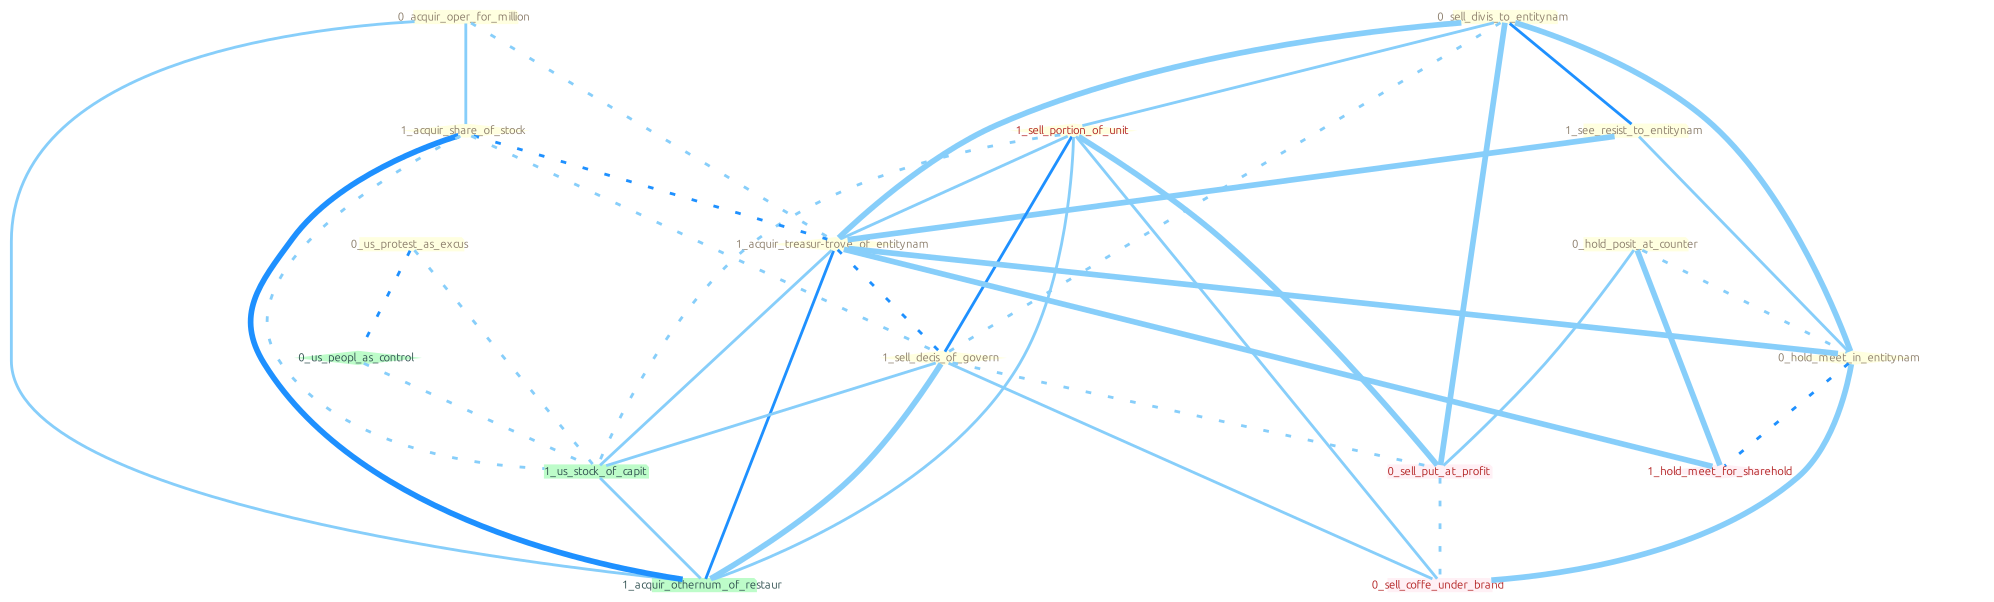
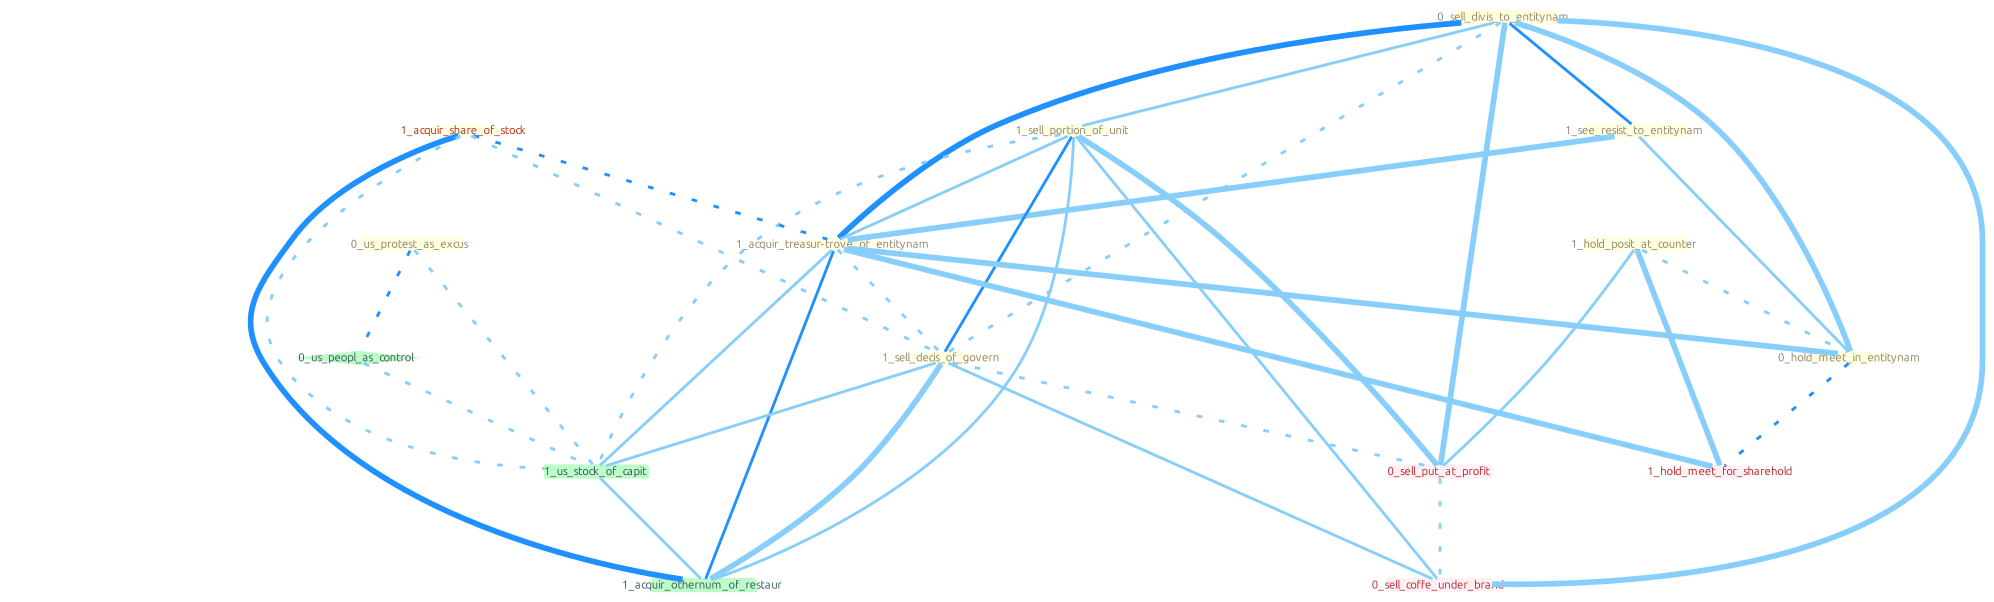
(466, 17) -> none
(1130, 79) -> (1130, 79)
(466, 131) -> (466, 131)
(1074, 131) -> (1074, 131)
(1636, 244) -> (1636, 244)
(888, 300) -> (888, 300)
(1712, 529) -> (1983, 335)
